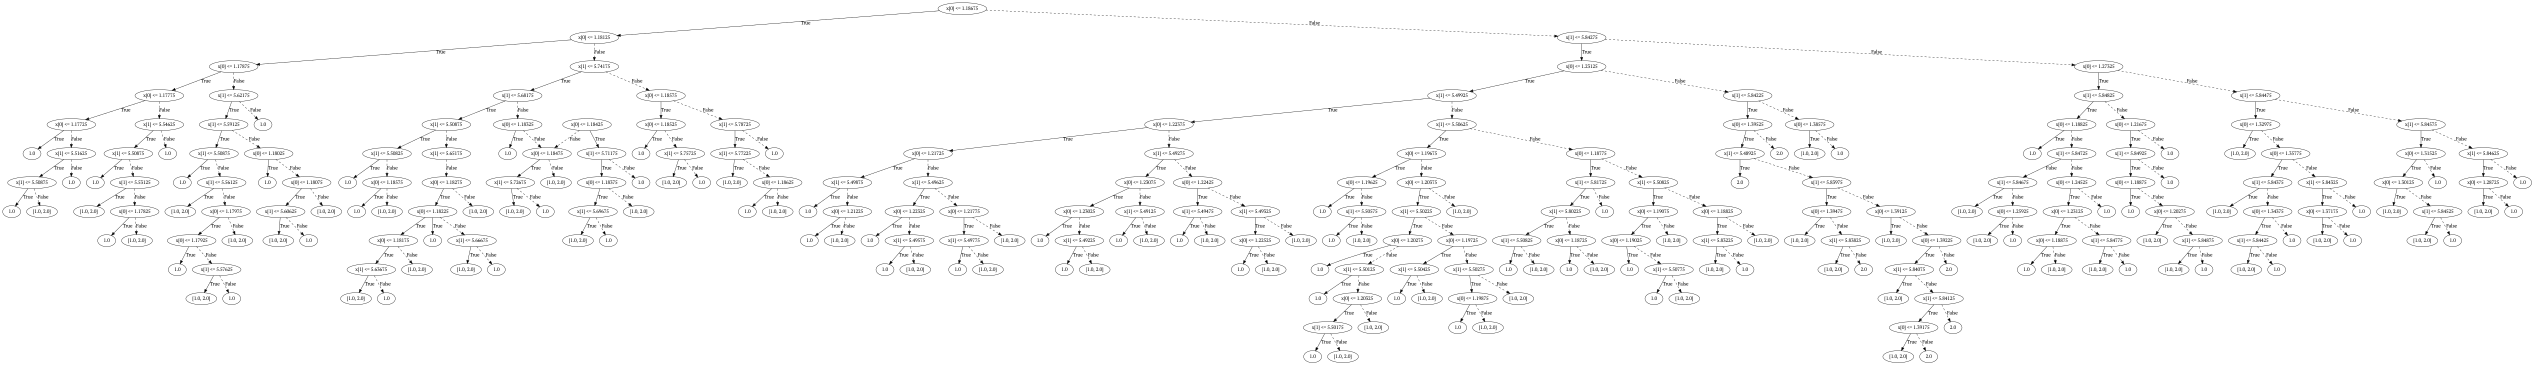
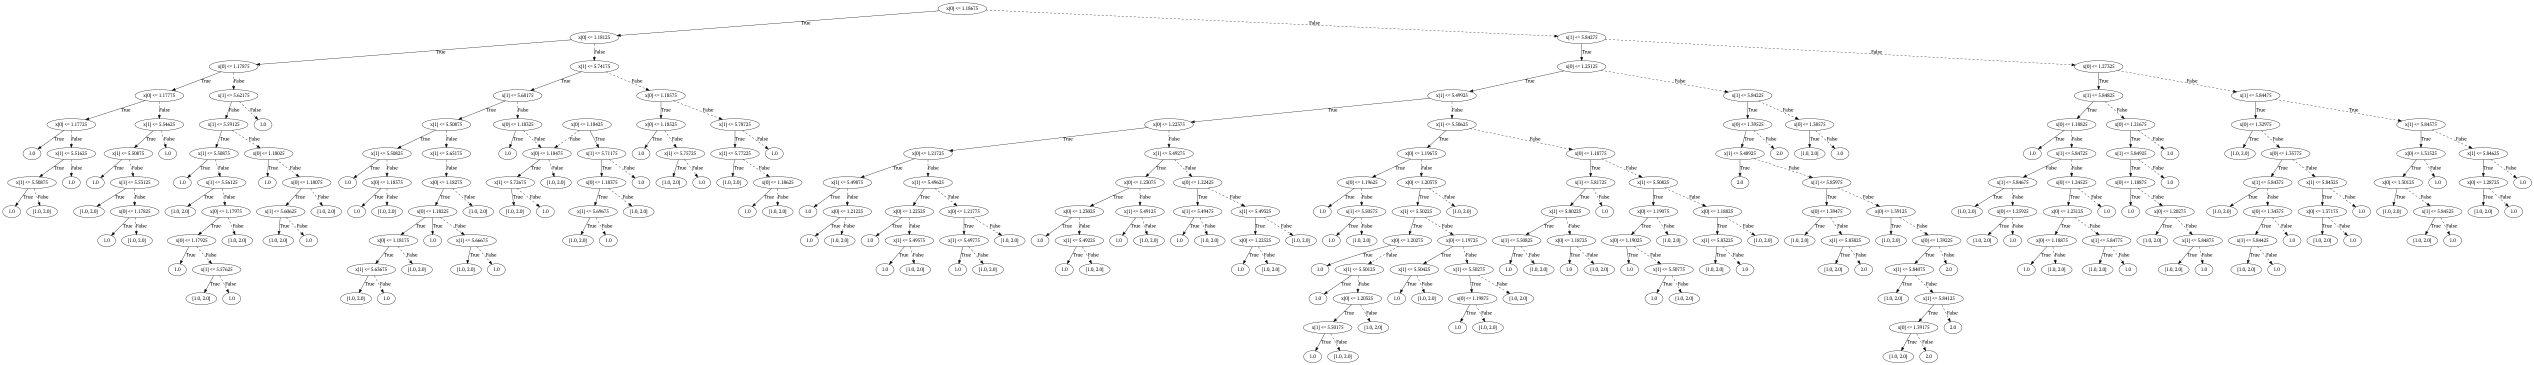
(234, 110) -> (234, 110)
(2354, 110) -> (2354, 110)
